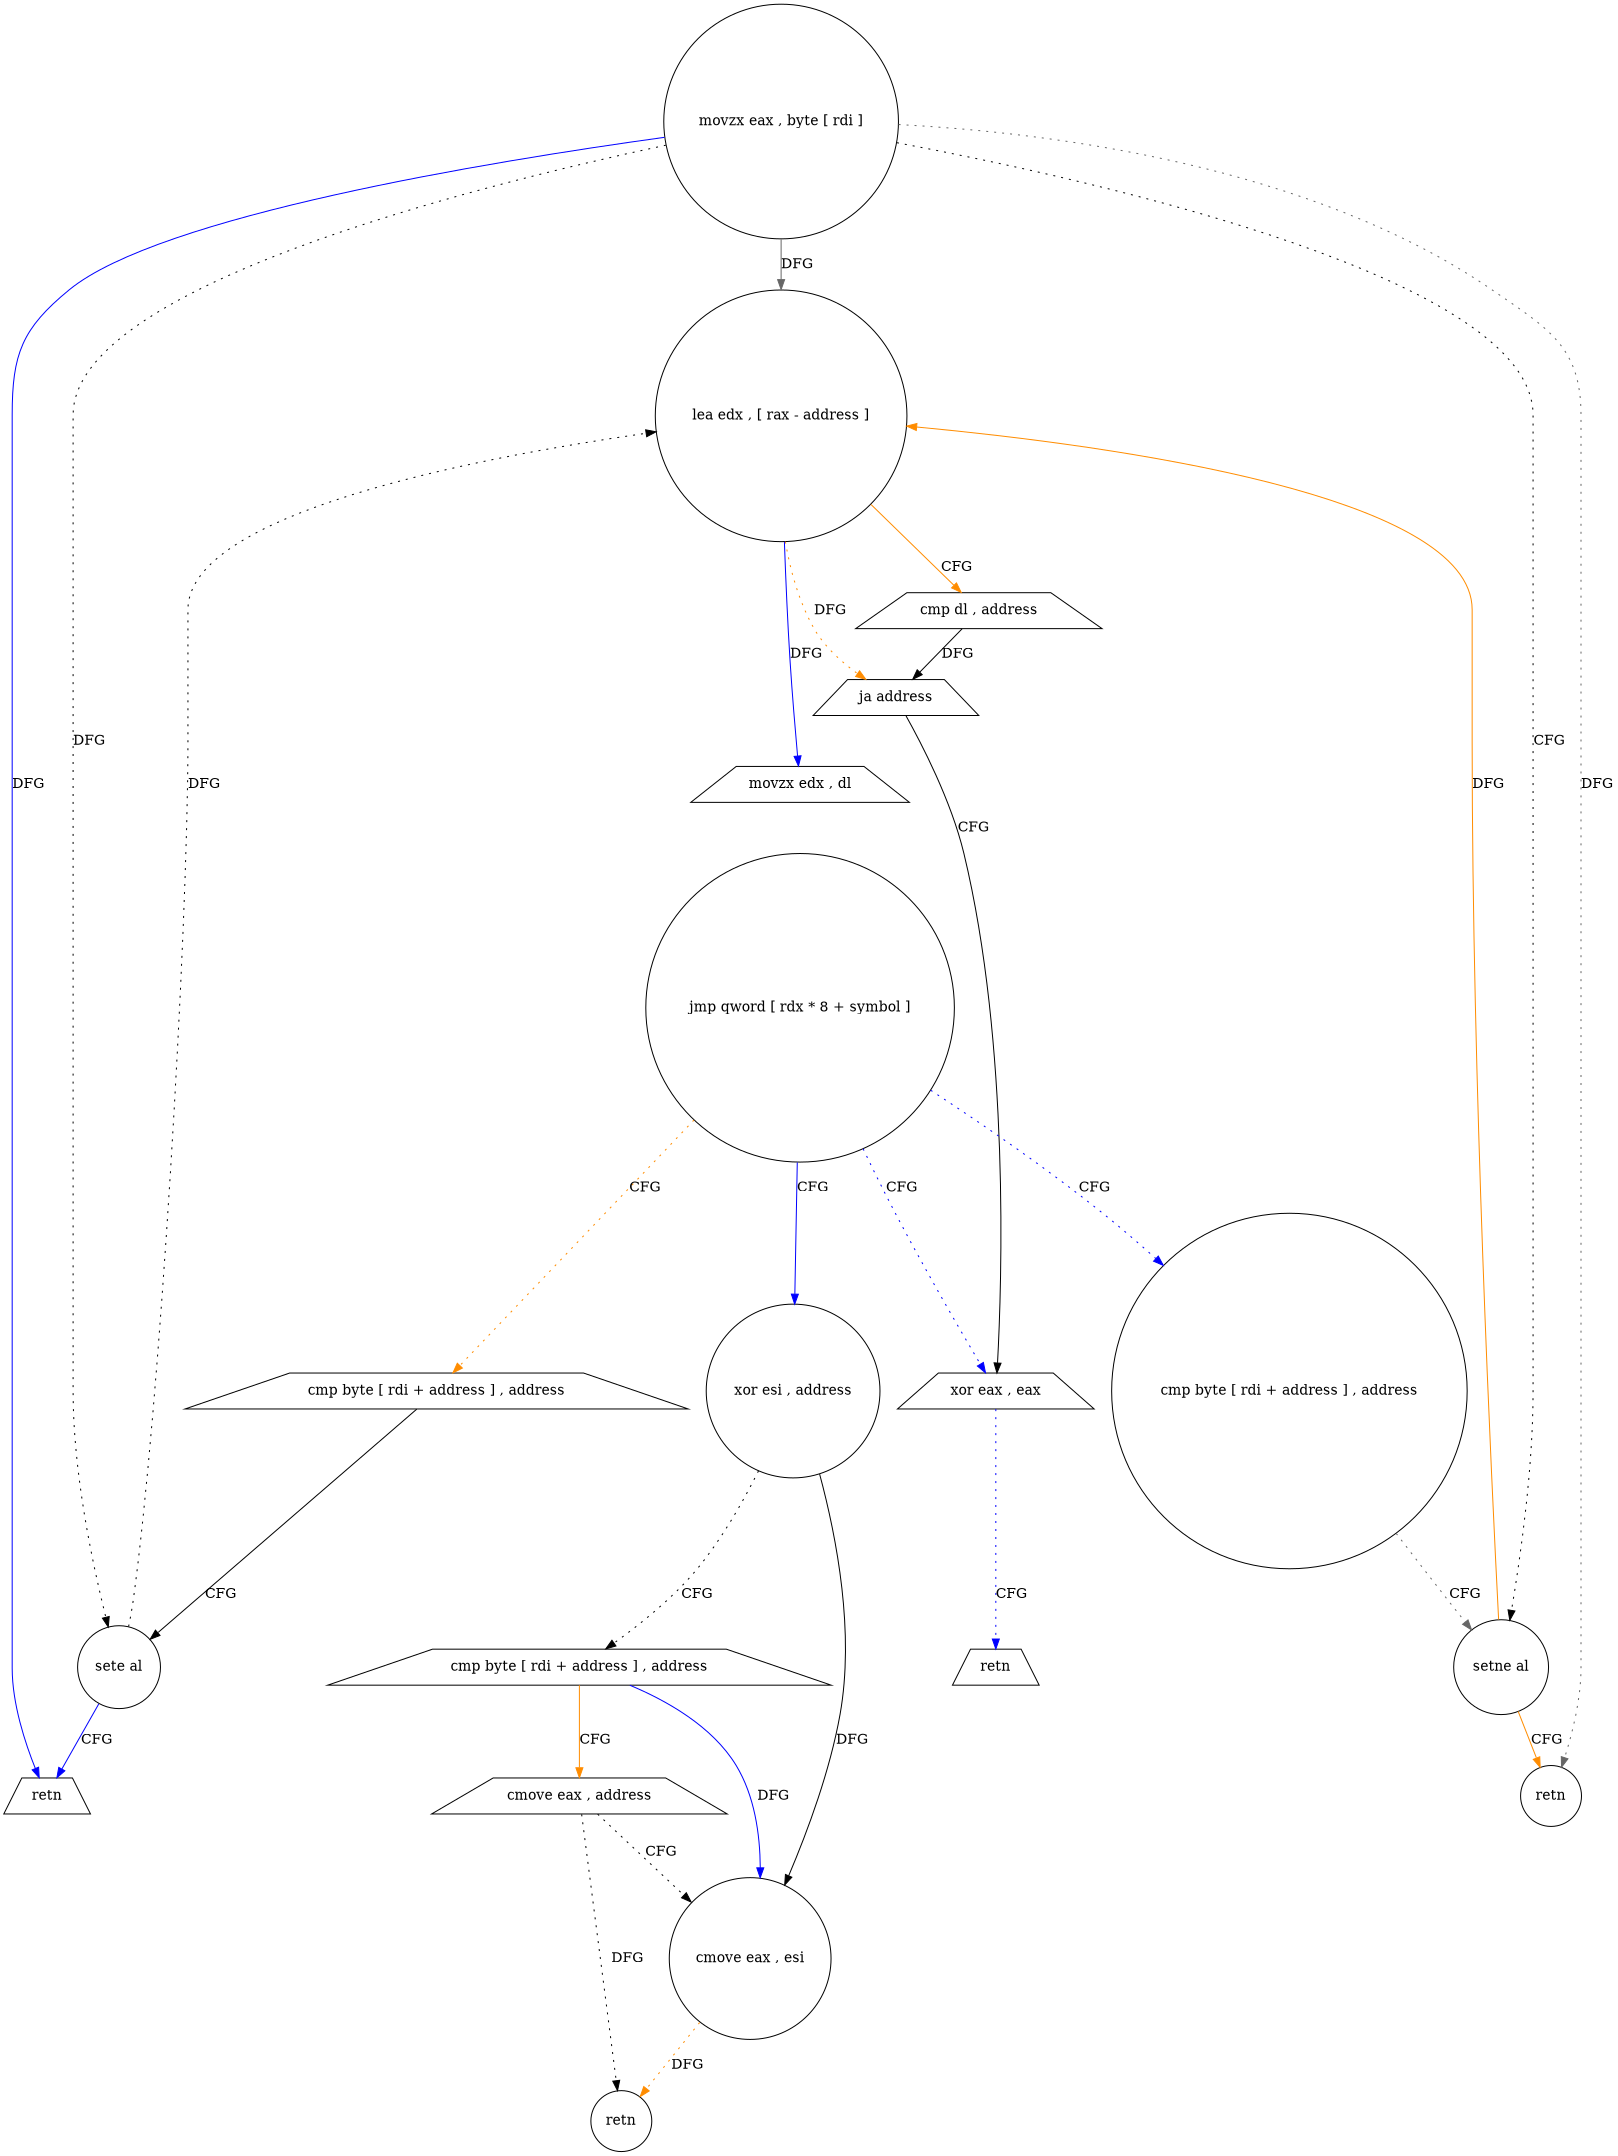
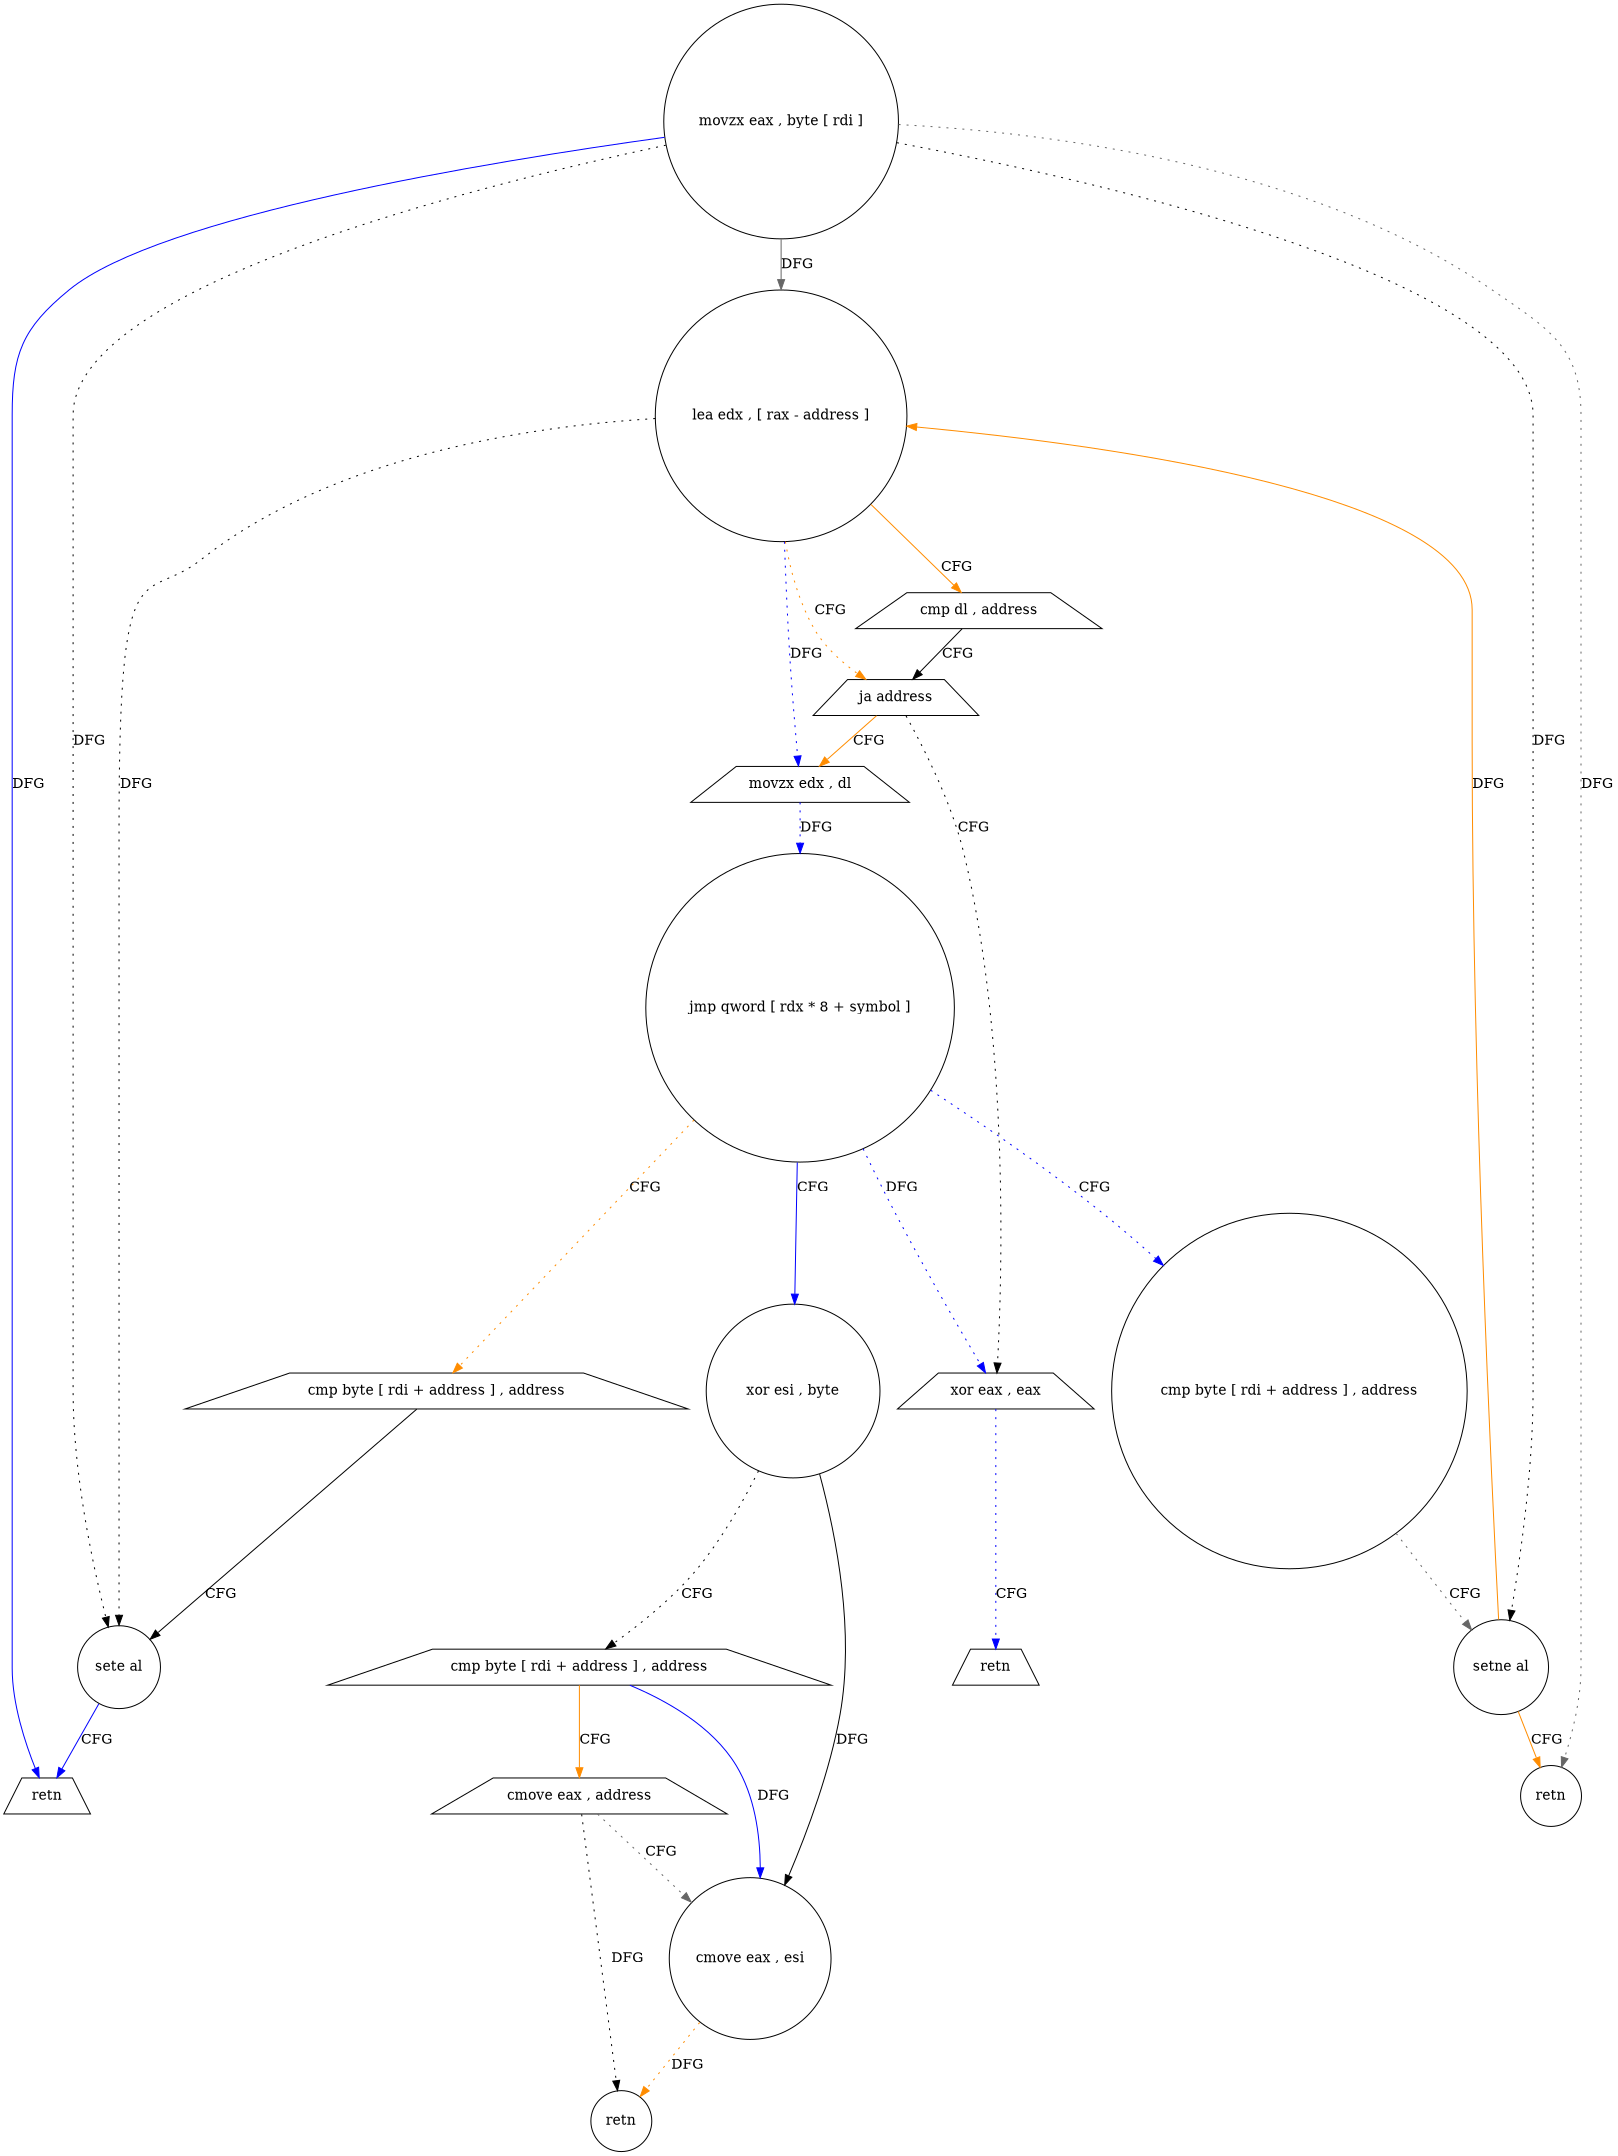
(831, 611) -> (831, 611)
(789, 649) -> (789, 649)
(958, 654) -> (958, 654)
none -> (852, 738)
(1550, 741) -> (1550, 741)
none -> (800, 823)
(185, 864) -> (119, 828)
(992, 1032) -> (992, 1032)
(902, 1188) -> (902, 1188)
(793, 1391) -> (793, 1391)
(641, 1855) -> (641, 1855)
